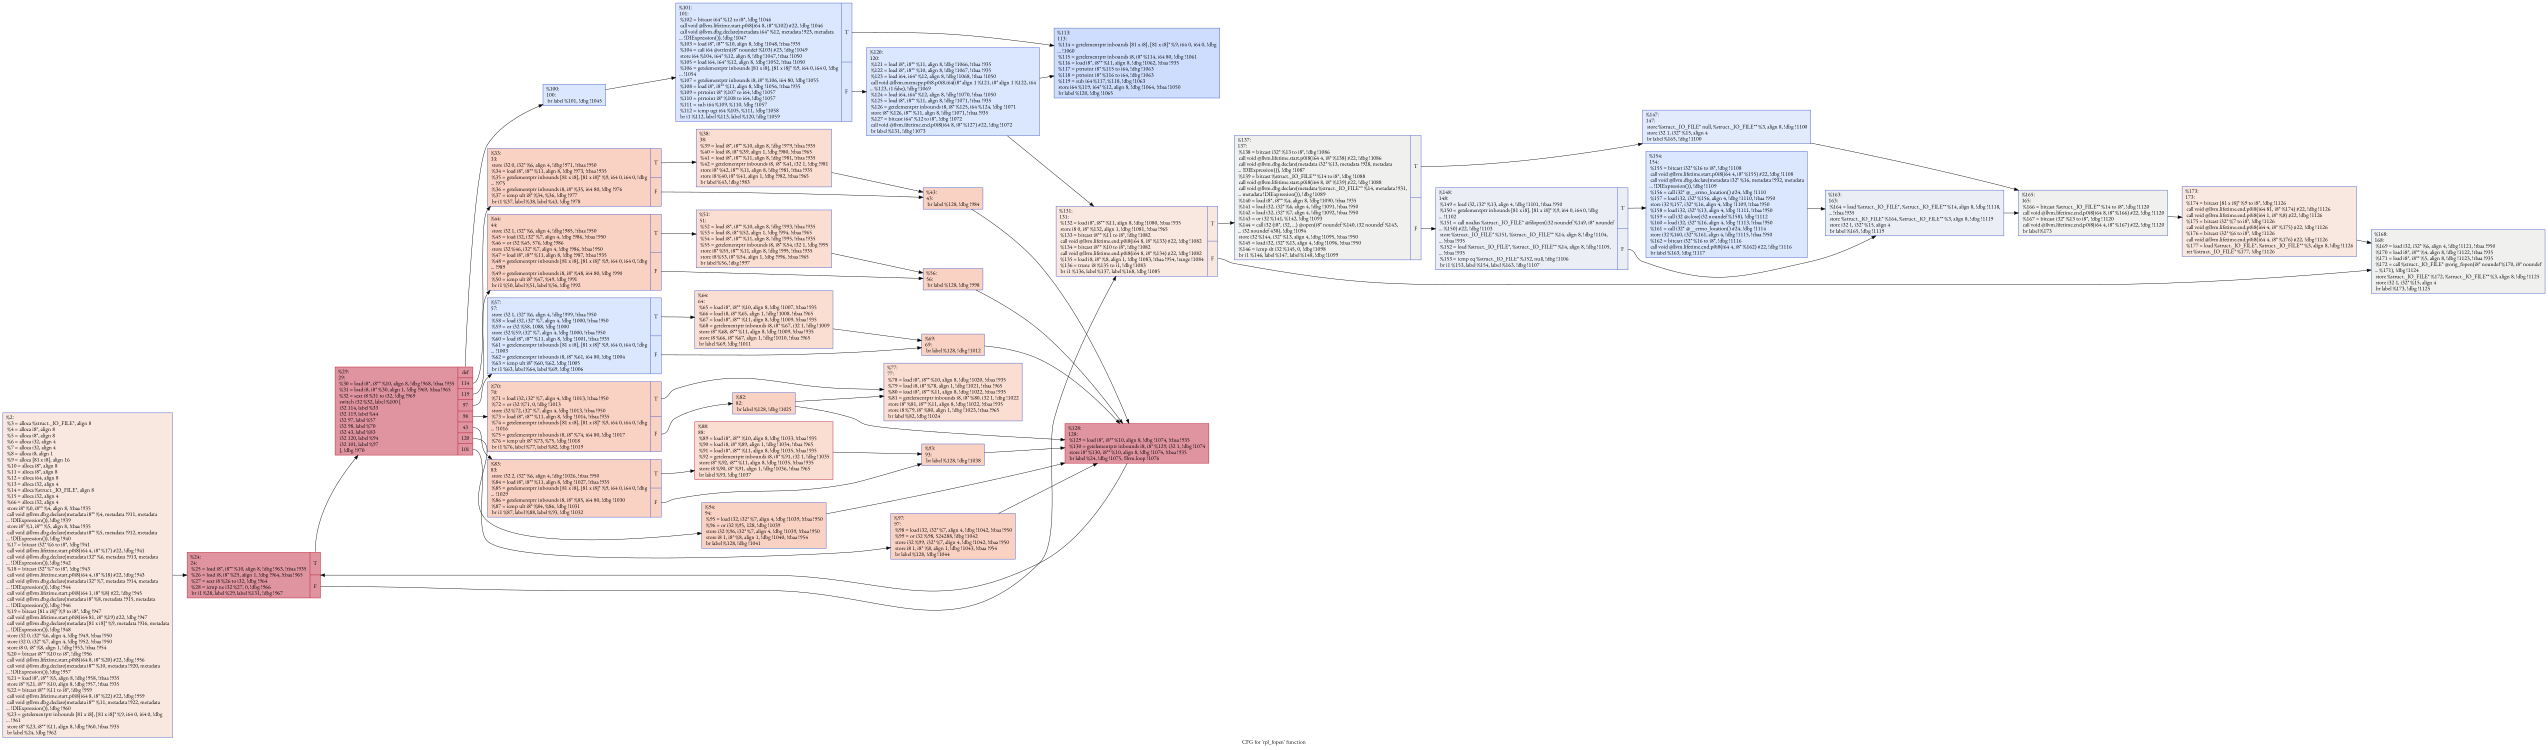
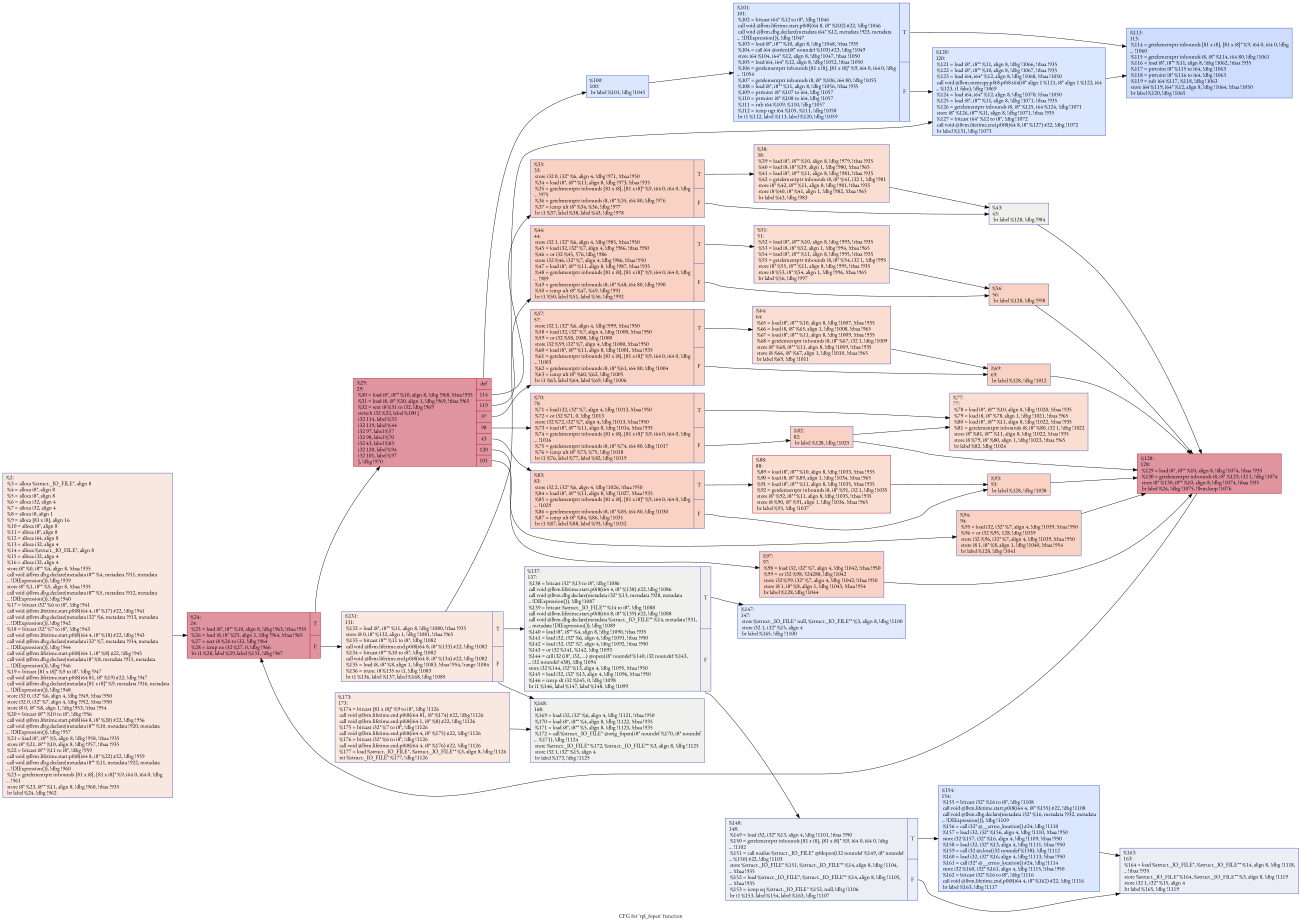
(1049, 170) -> (516, 187)
(953, 198) -> (1019, 214)
(2093, 213) -> none
(574, 336) -> (618, 347)
(32, 502) -> (32, 562)
